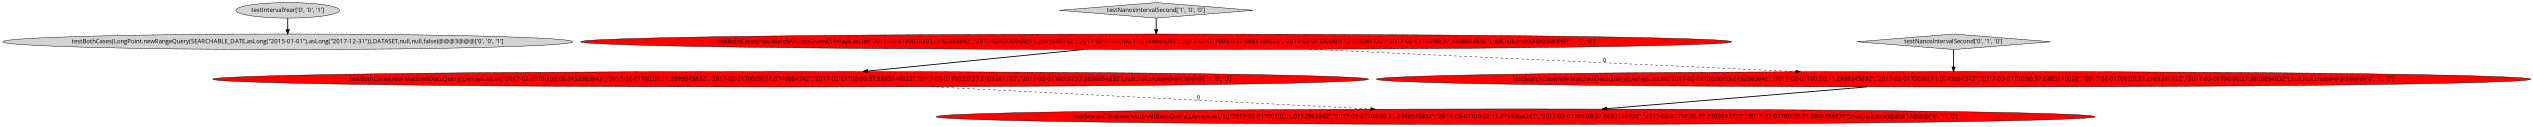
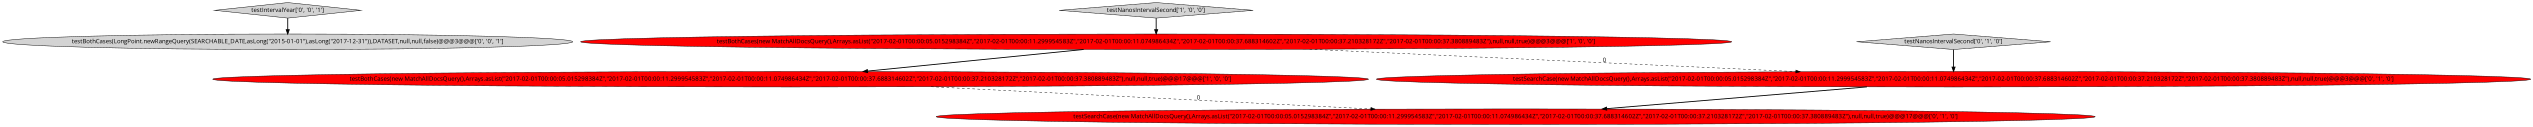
(288, 10) -> (288, 10)
